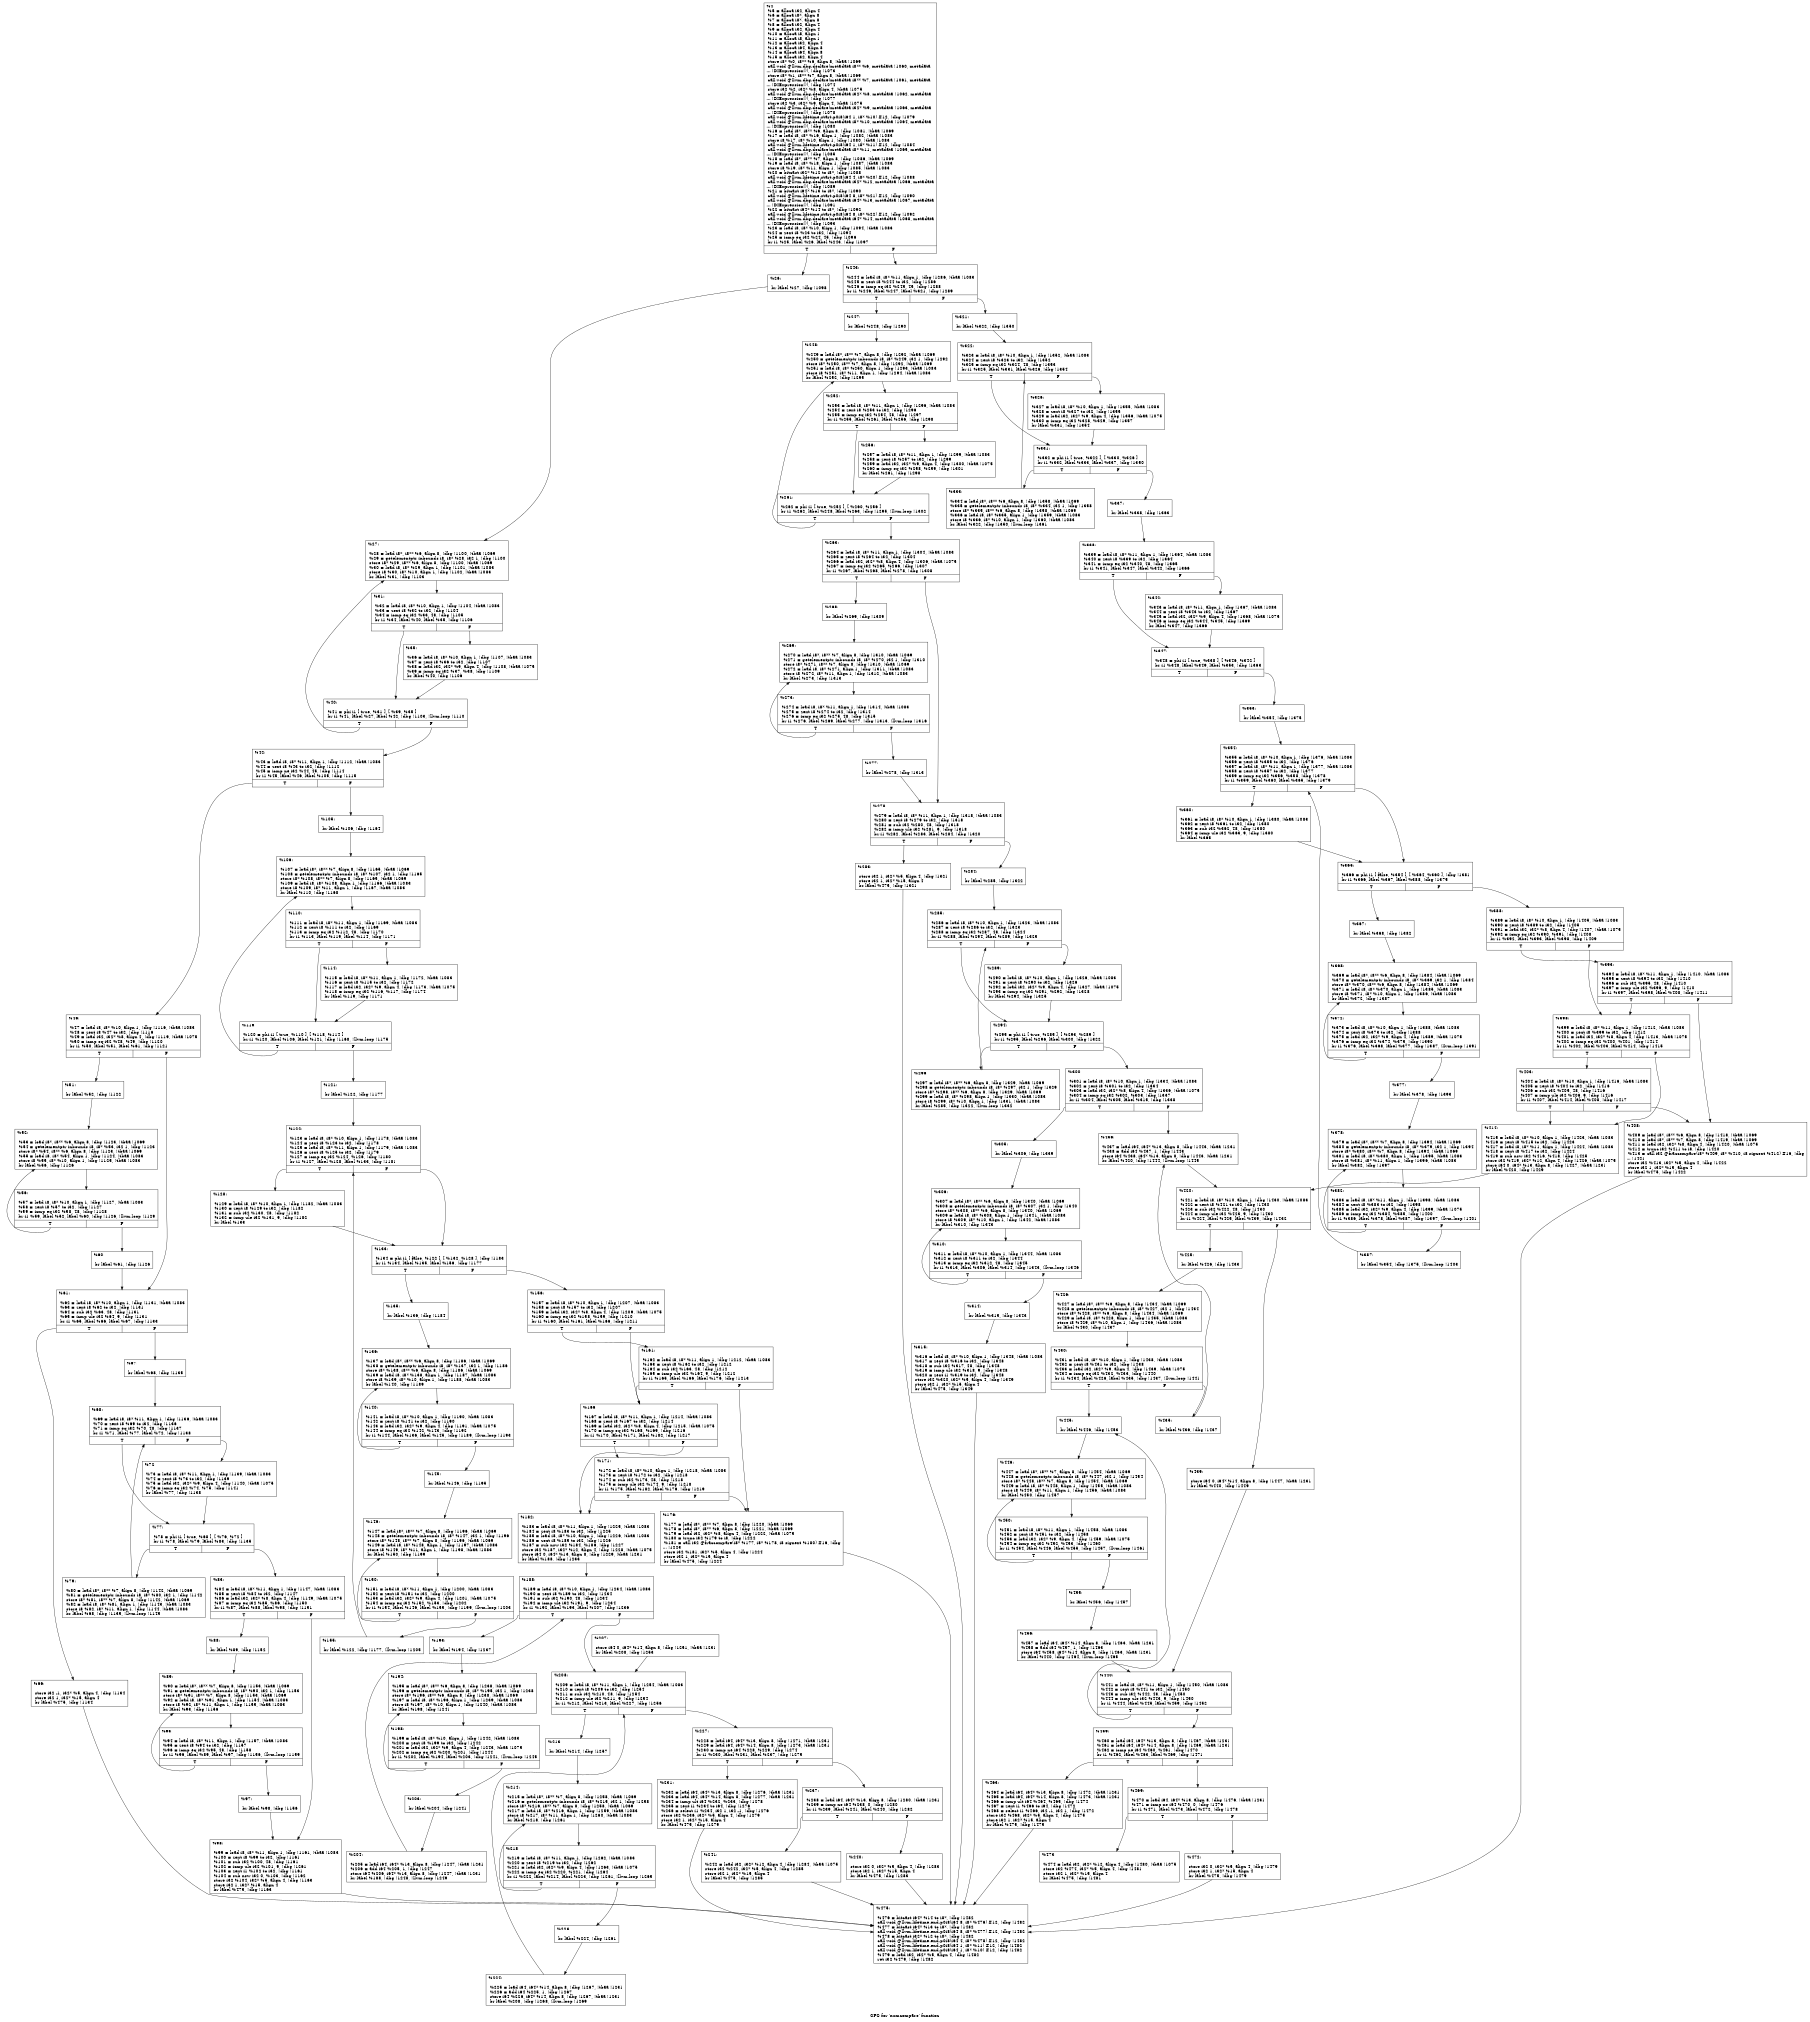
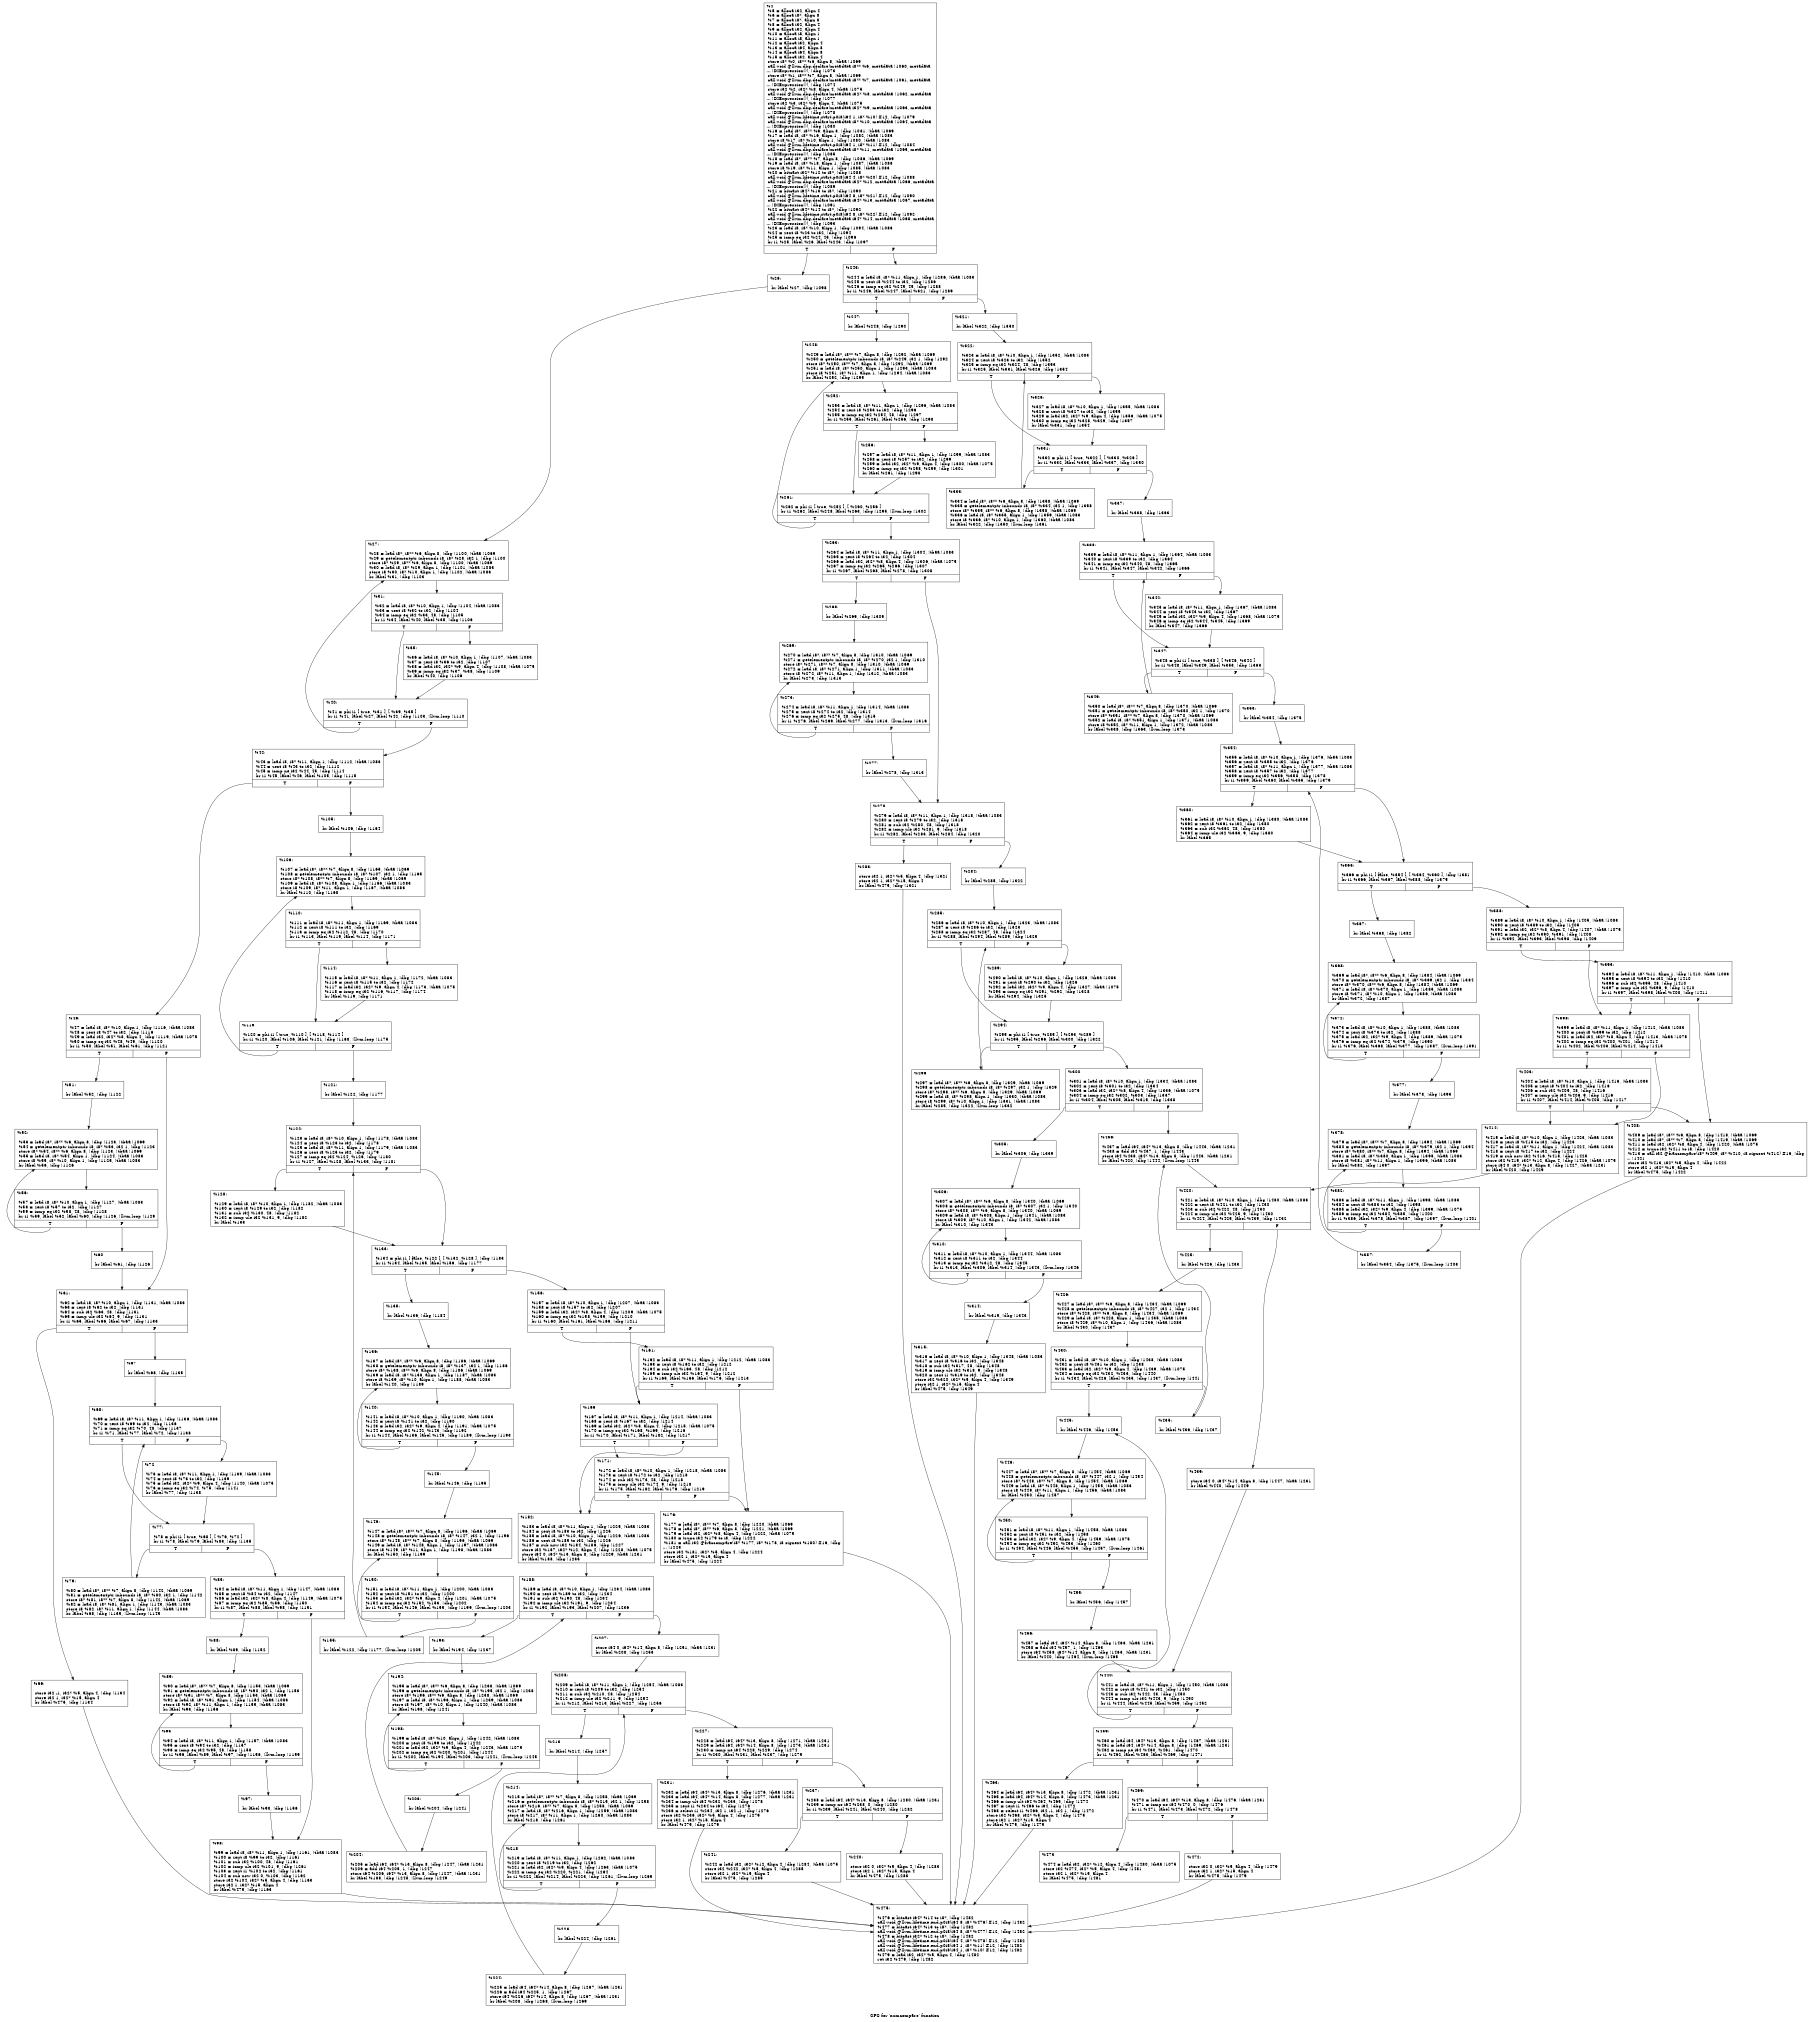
none -> (1158, 713)
(588, 1633) -> (660, 1622)
